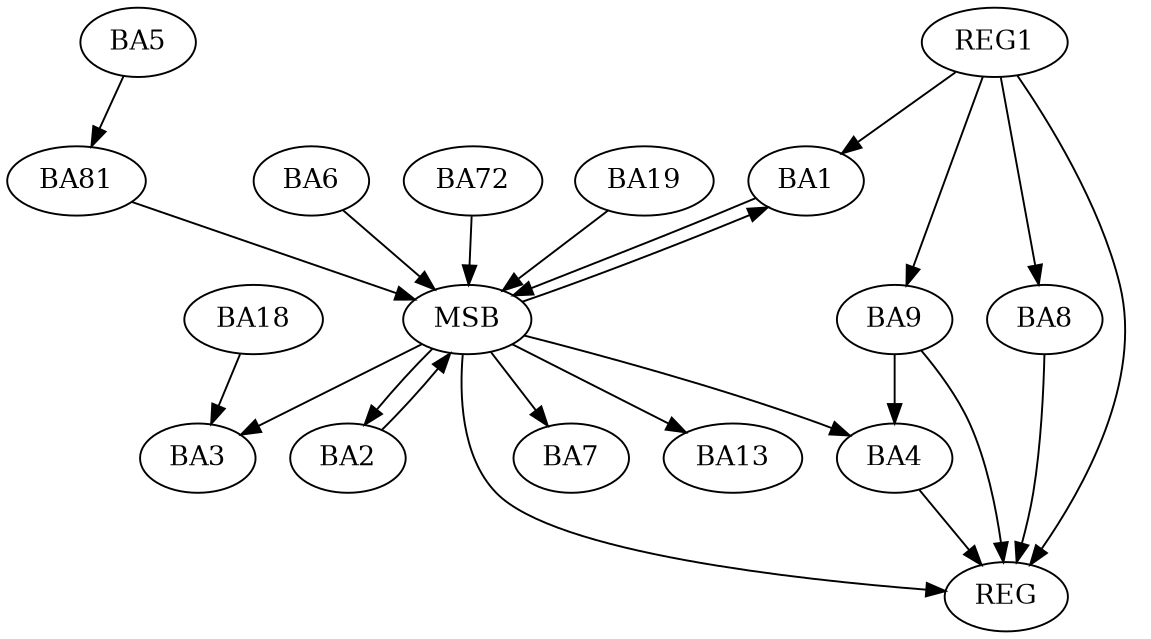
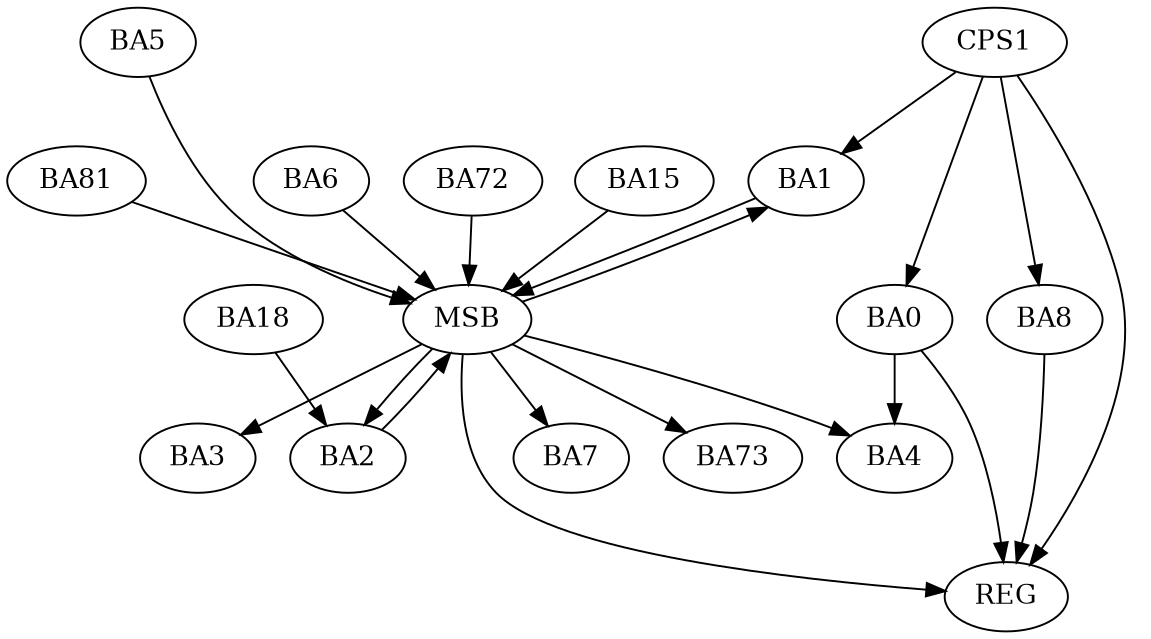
(995, 42) -> (995, 42)
(111, 103) -> (241, 219)
(644, 181) -> (644, 181)
(895, 320) -> (895, 320)
(229, 380) -> (295, 381)
(733, 458) -> (733, 458)
(944, 520) -> none
